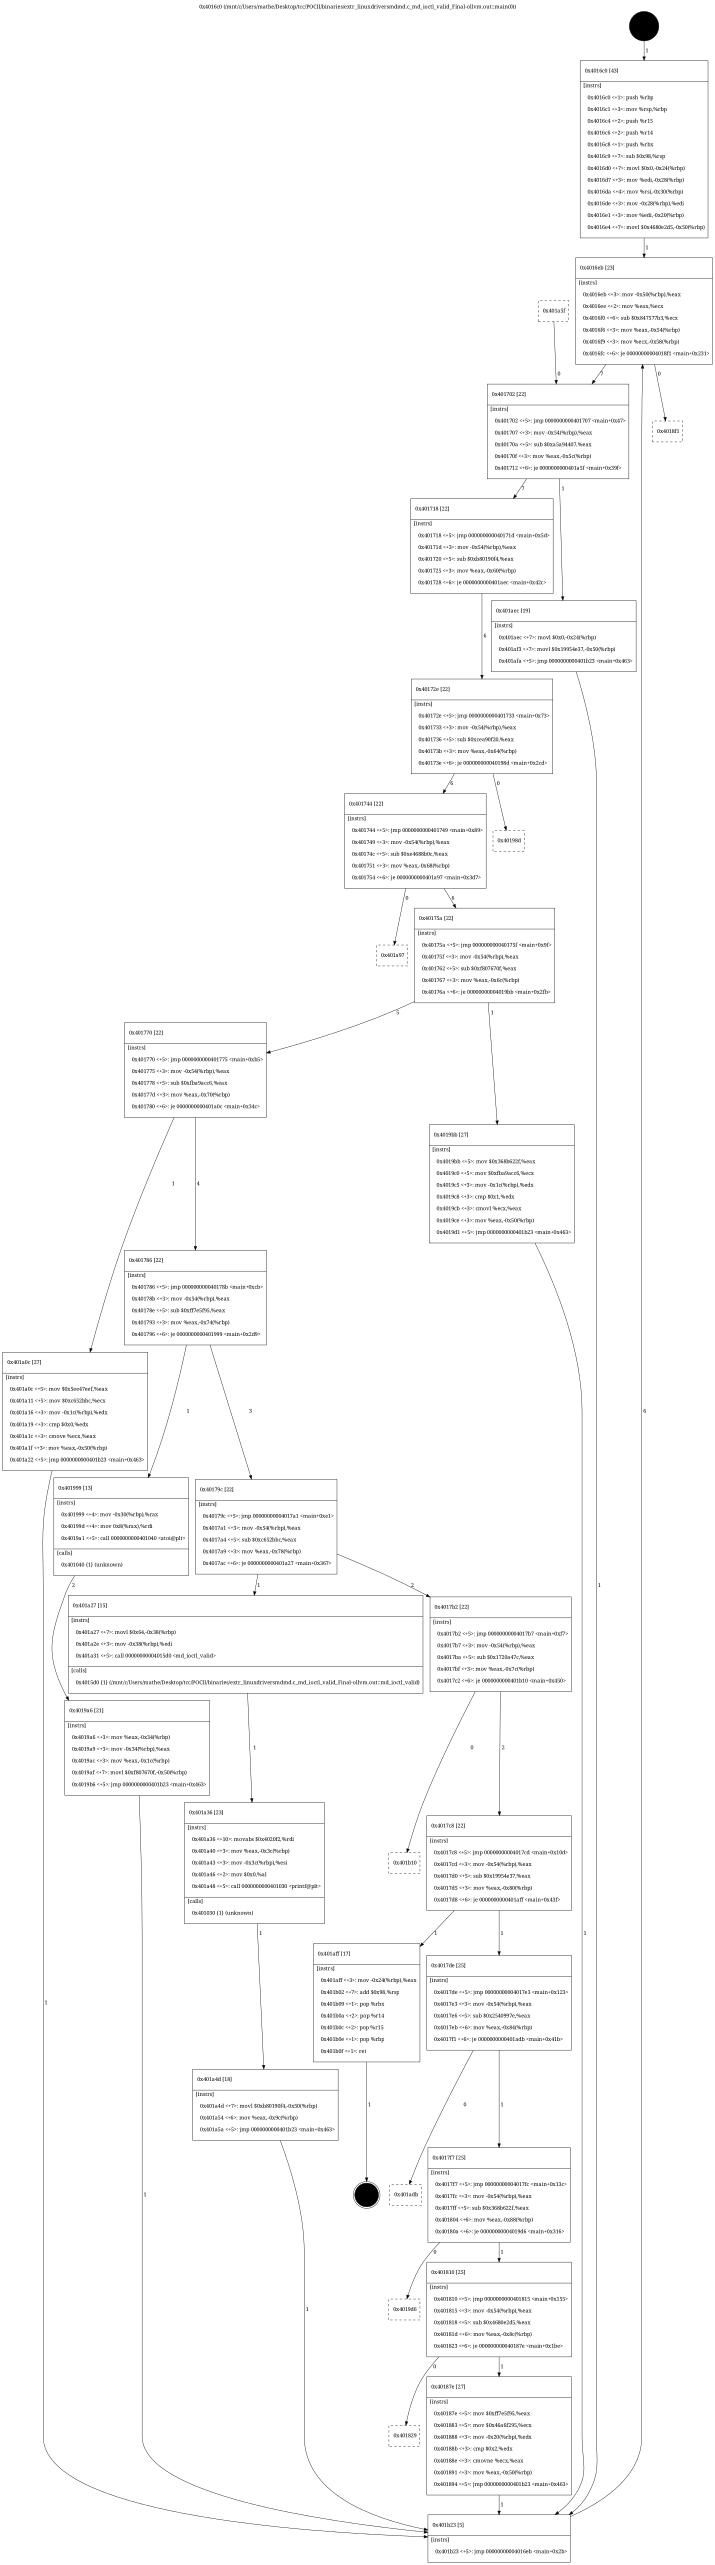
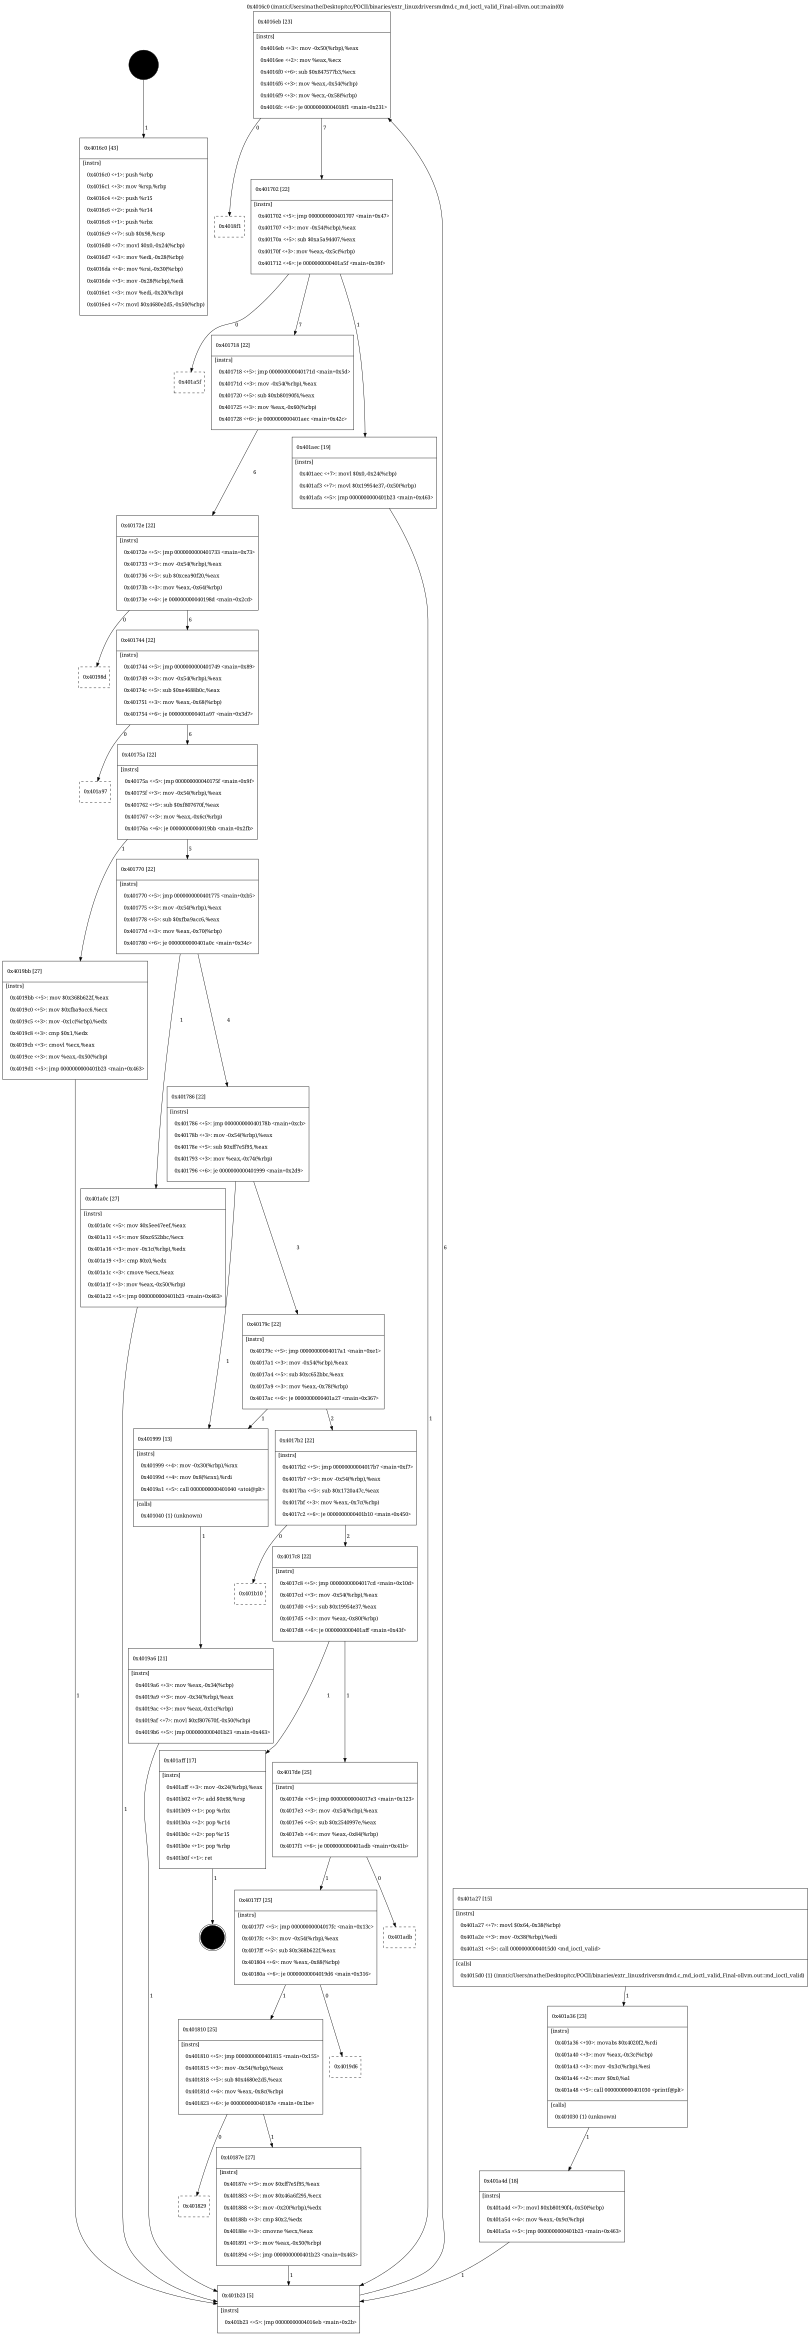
(644, 246) -> none
(555, 351) -> (237, 321)
(256, 1583) -> (259, 1418)
(73, 1586) -> (203, 1536)
